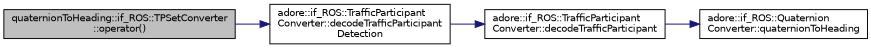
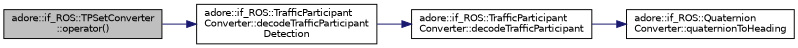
(120, 24) -> (83, 24)
